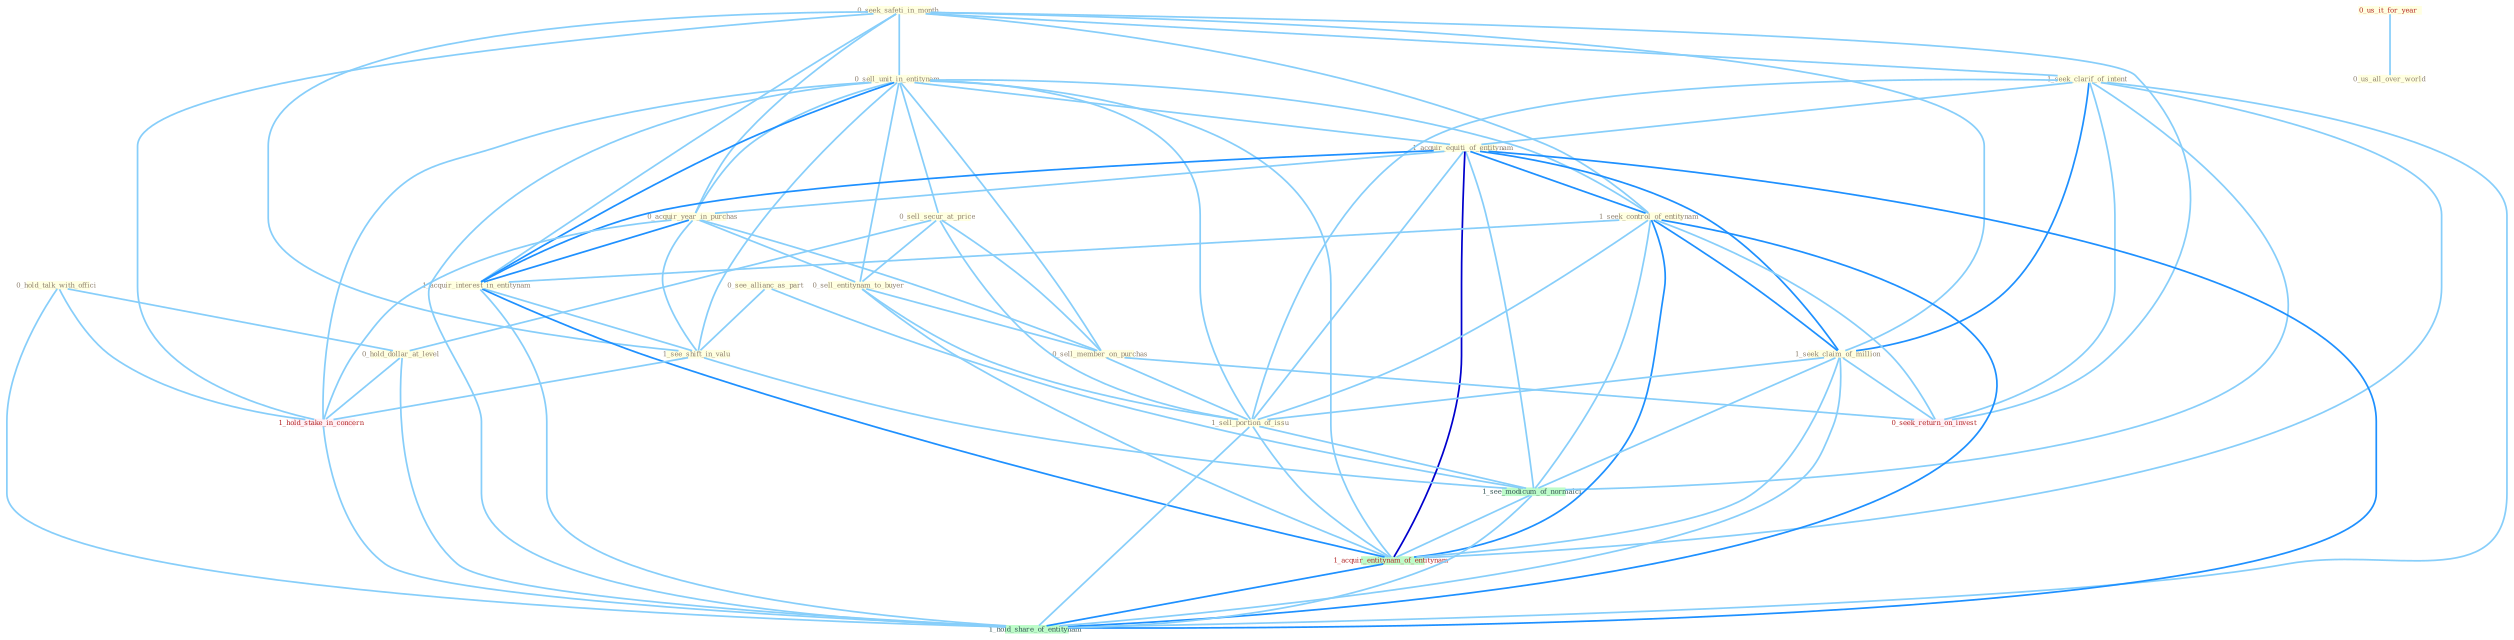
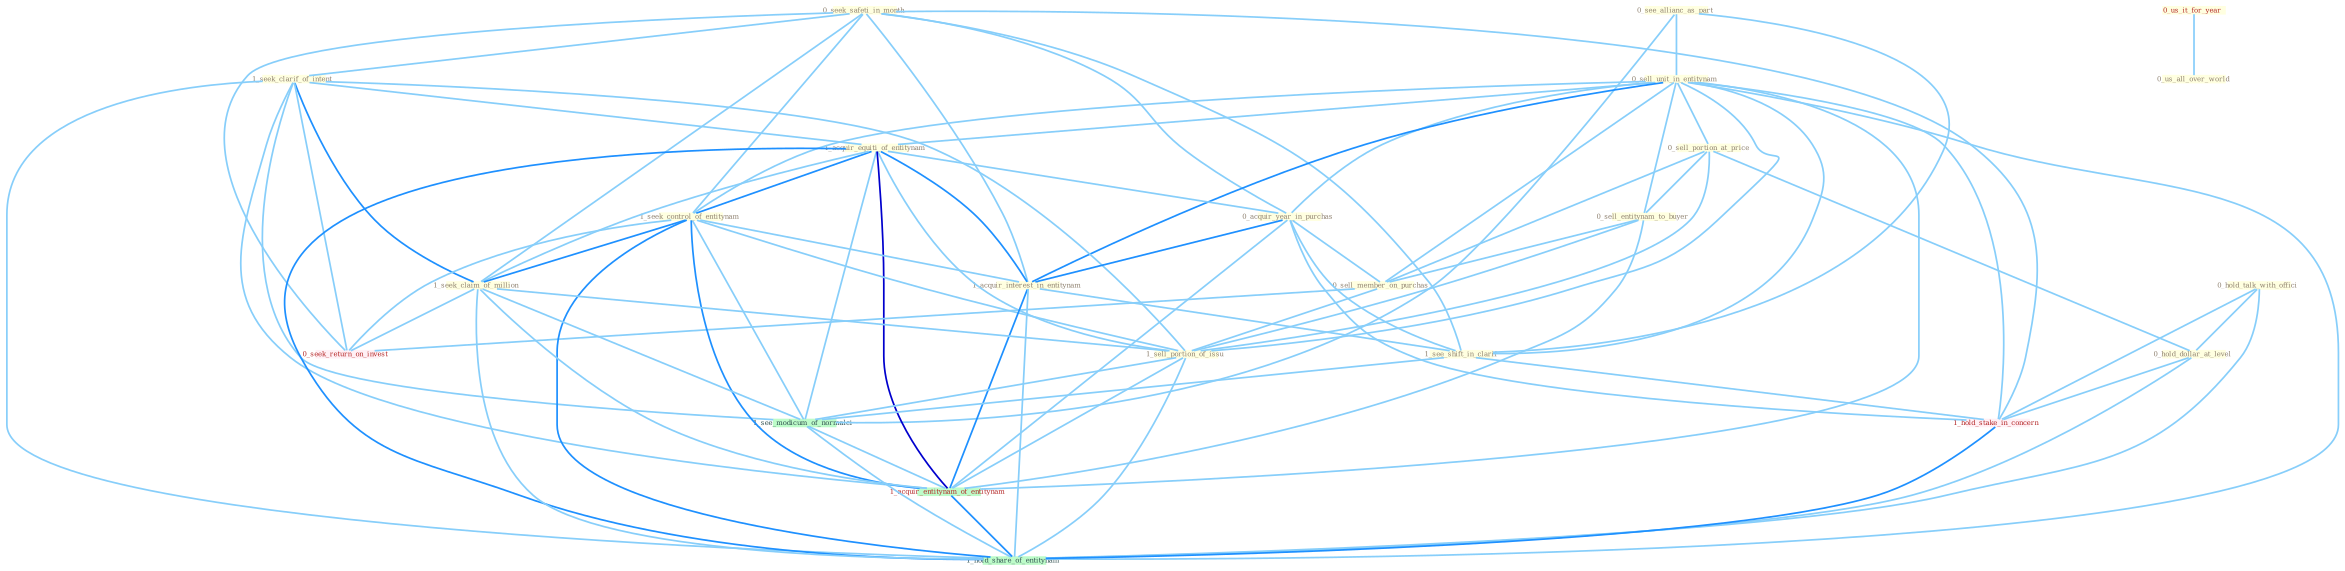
(899, 45) -> (1676, 43)
(1684, 207) -> (671, 204)
(939, 217) -> (1709, 148)
(777, 251) -> (1204, 287)
(698, 354) -> (1462, 354)
(500, 590) -> (1532, 540)
